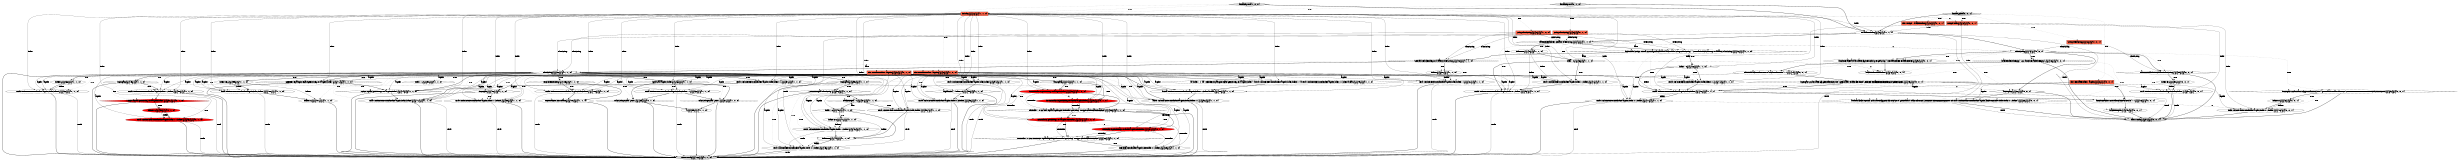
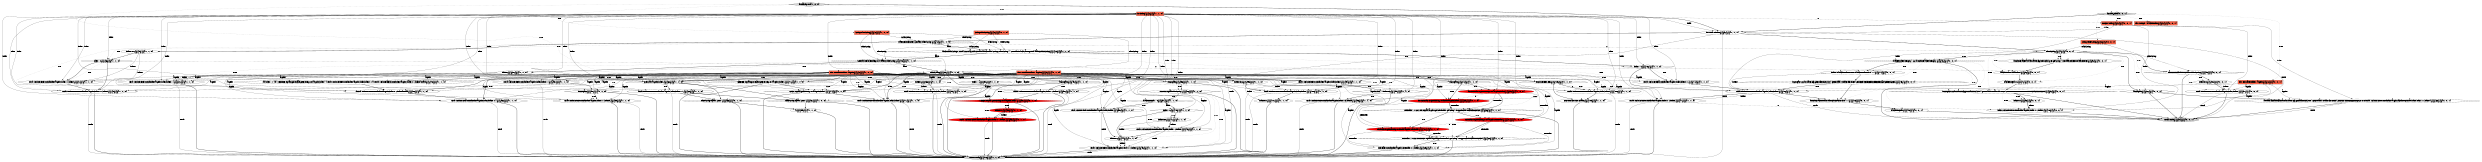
(1570, 4) -> none
none -> (2020, 82)
